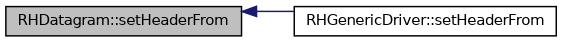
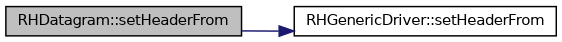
(275, 11) -> (260, 31)
